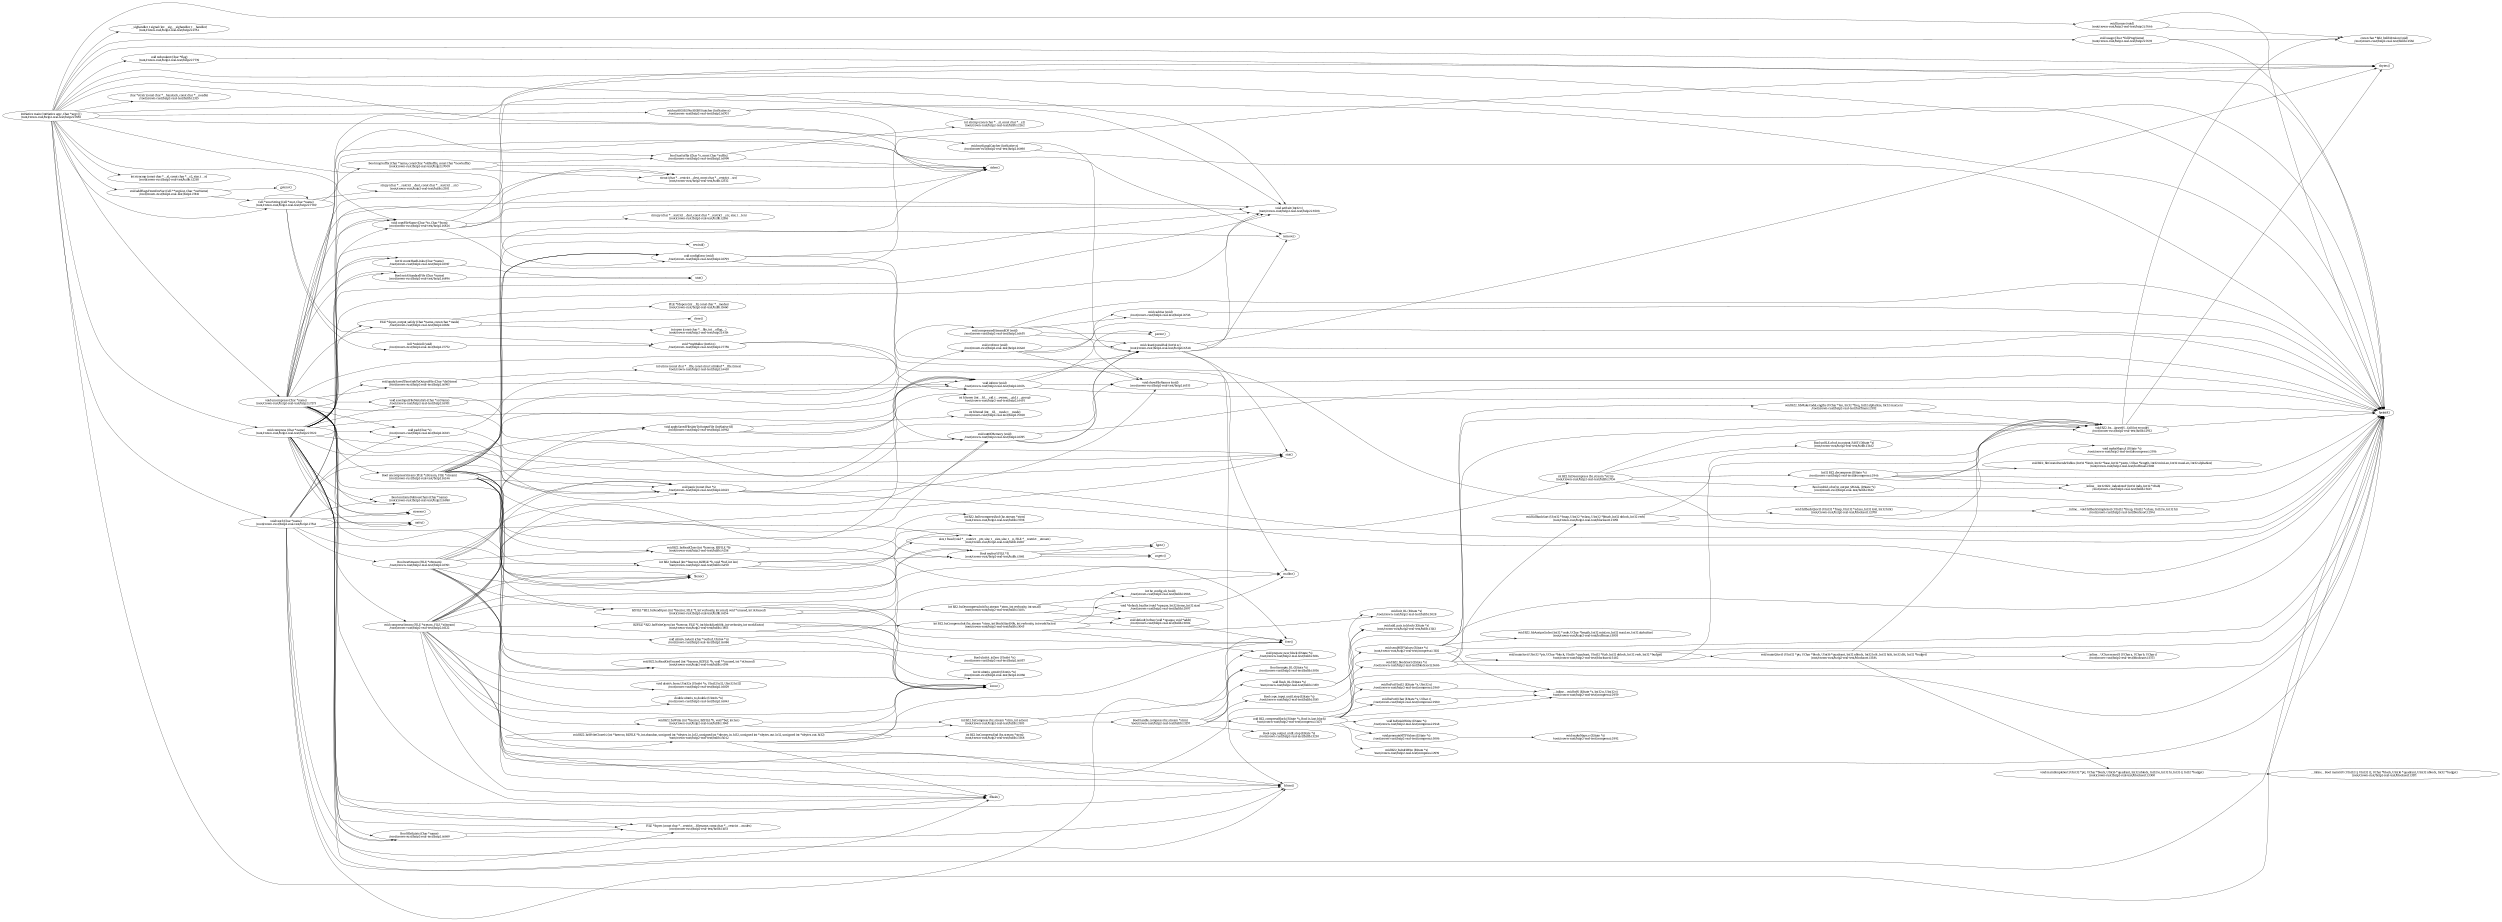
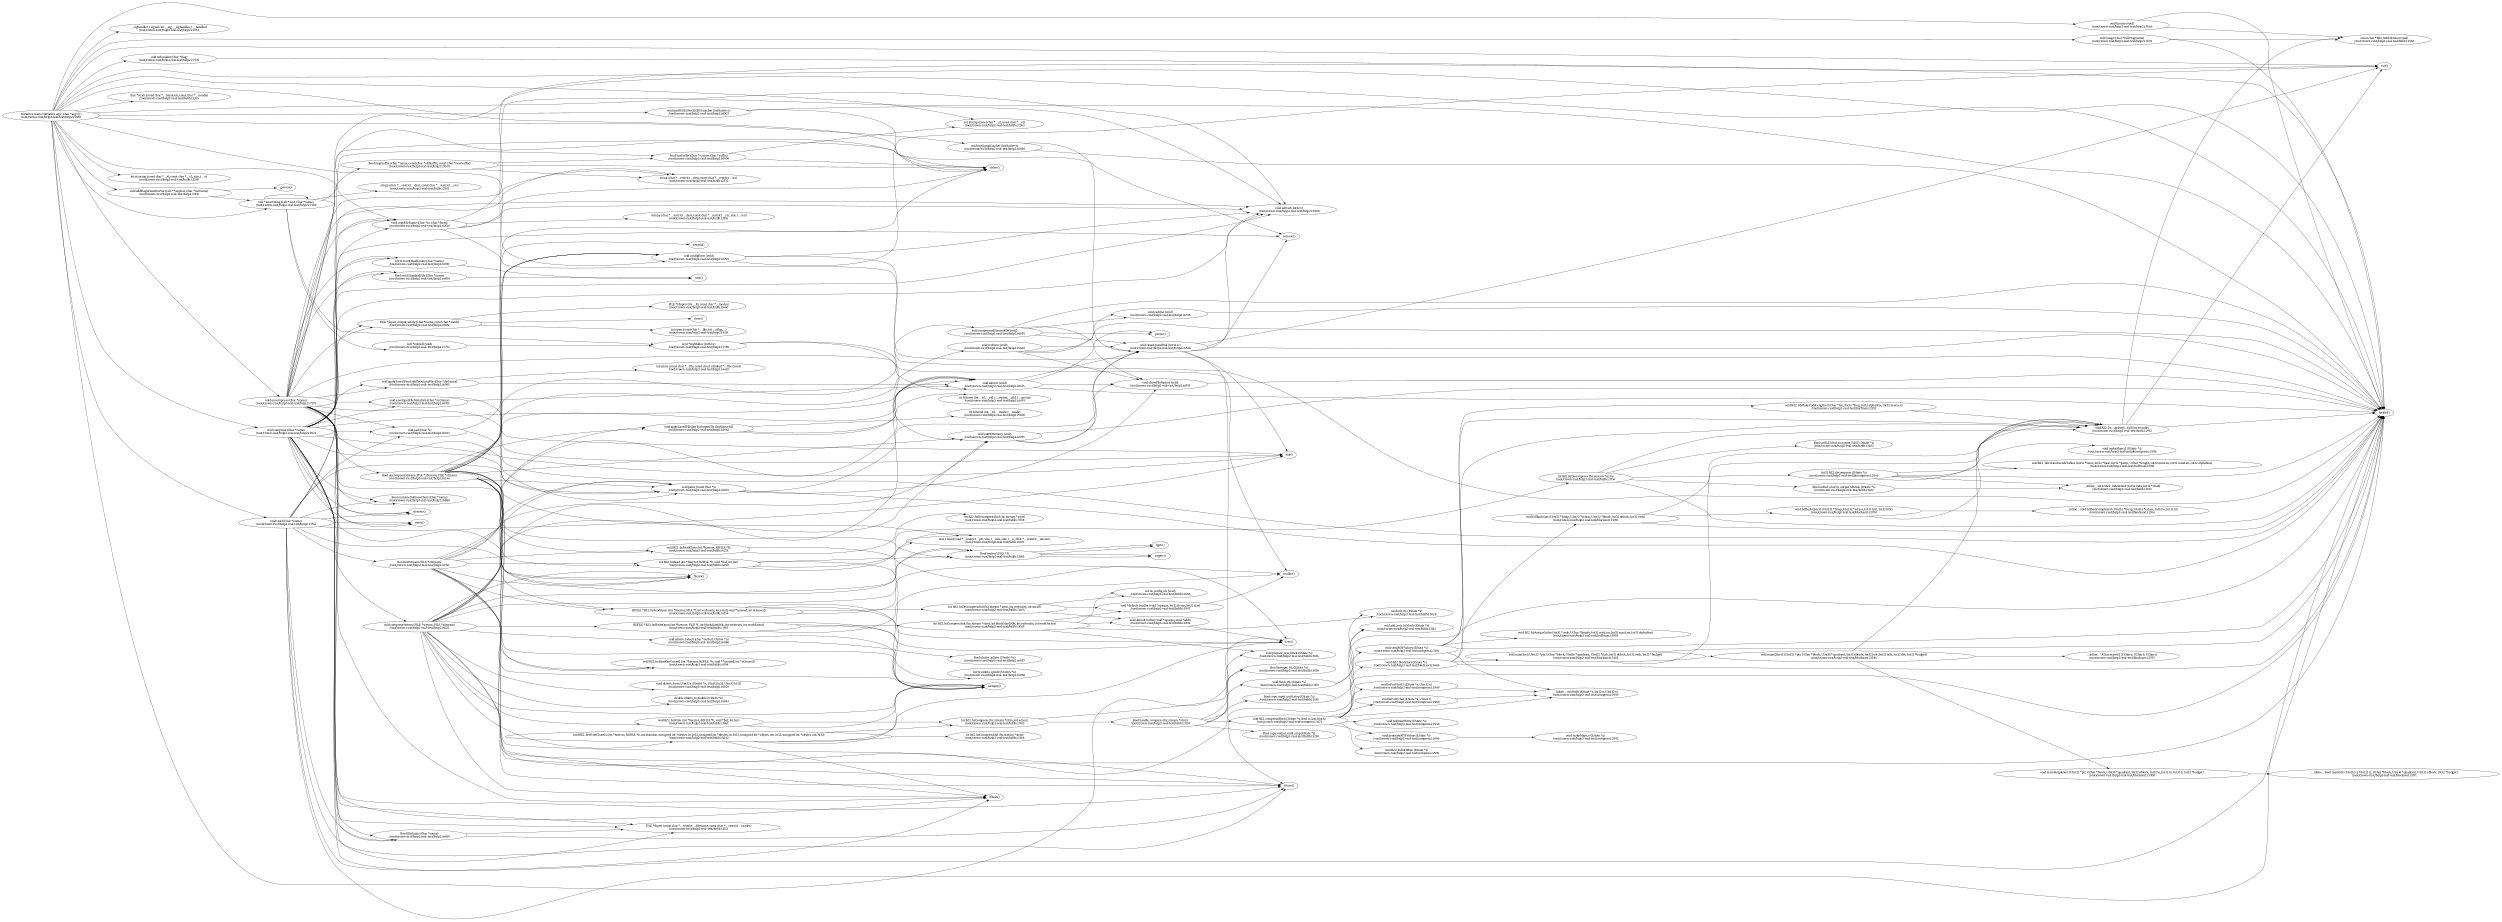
(2384, 66) -> (2384, 66)
(995, 686) -> (995, 686)
